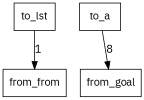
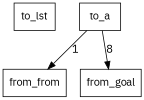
(35, 46) -> (70, 47)
